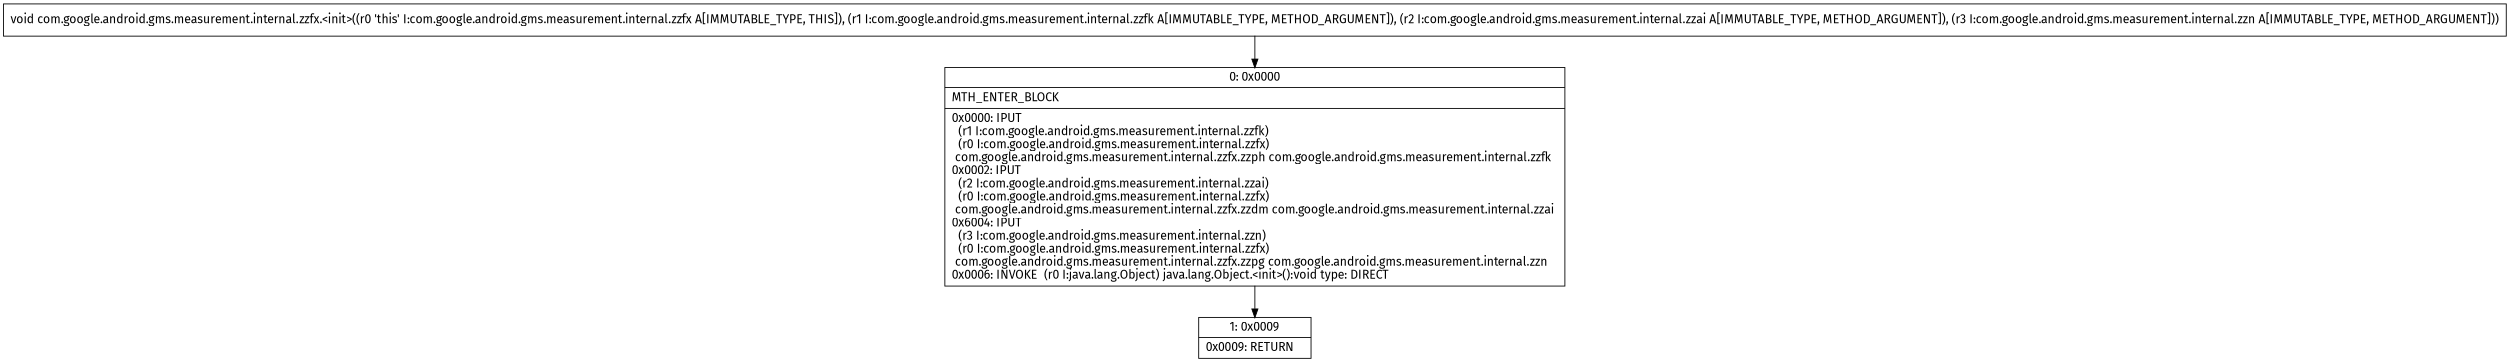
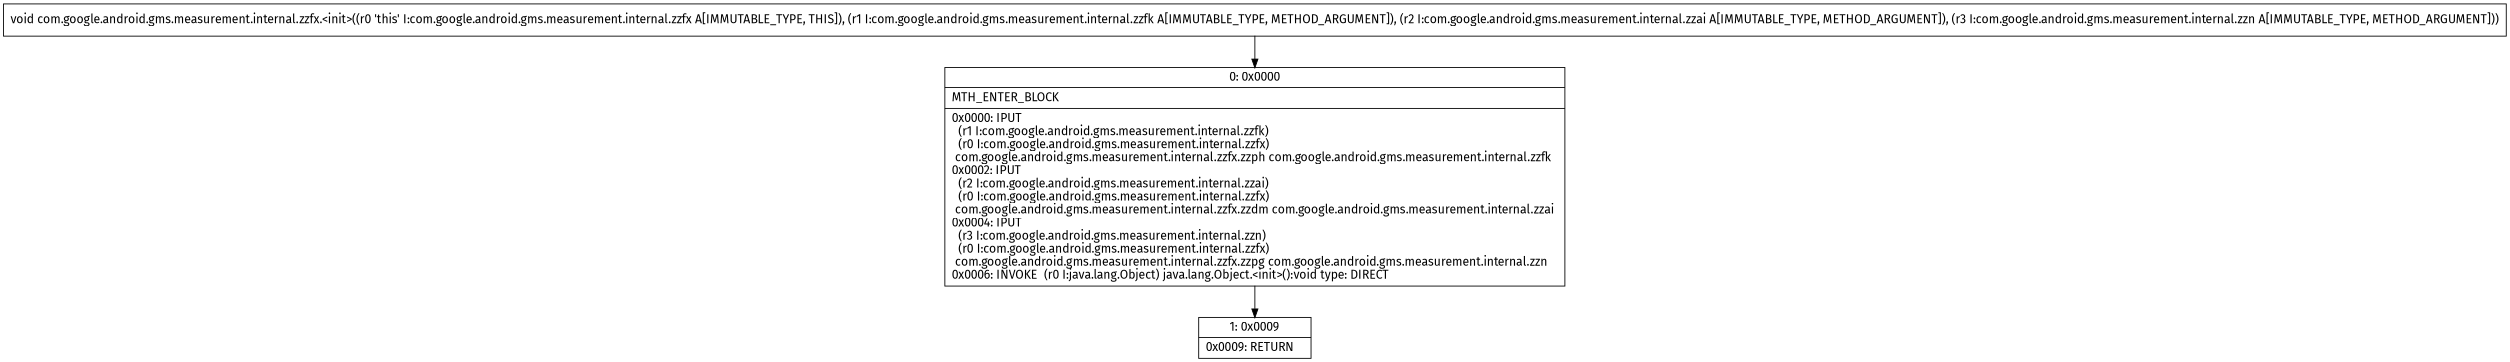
(990, 223) -> (990, 223)
